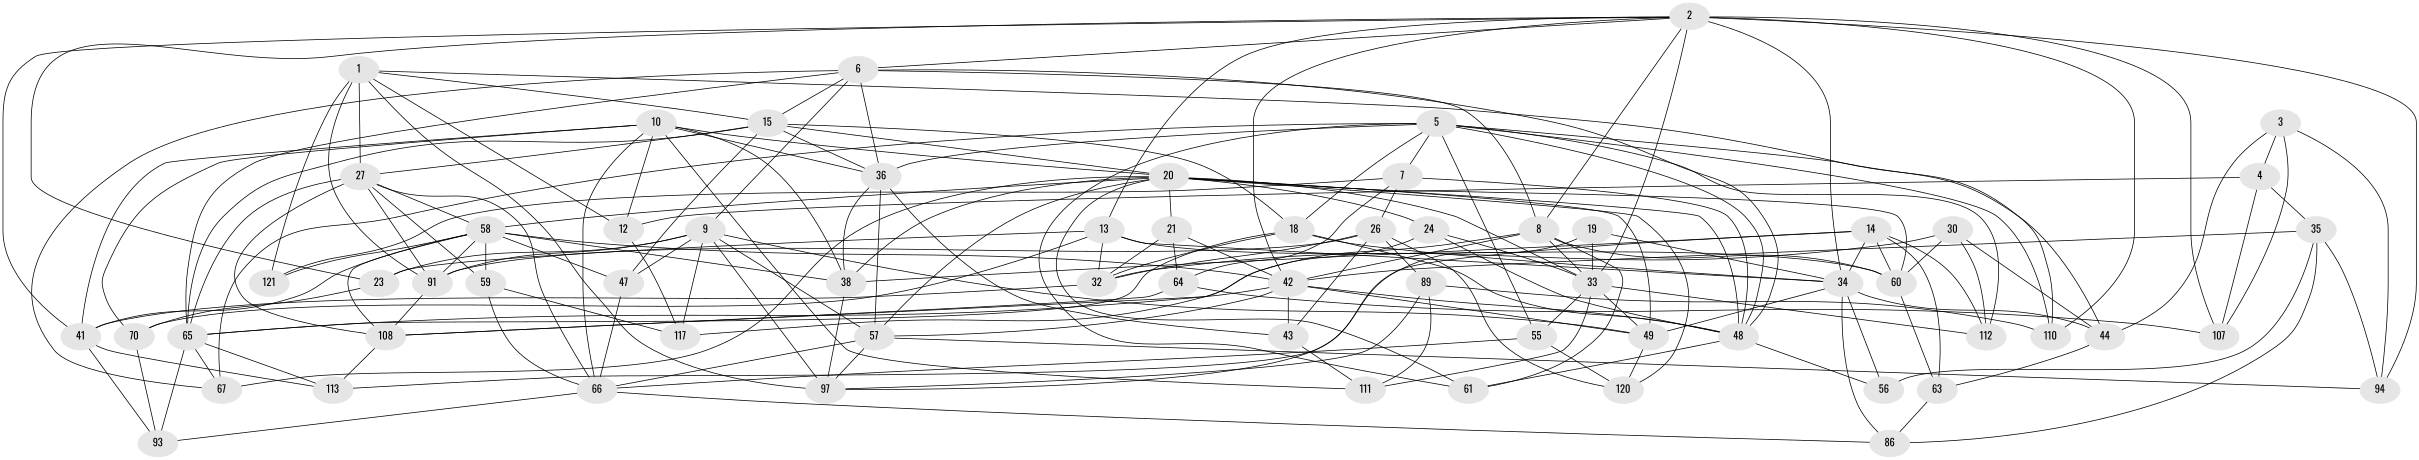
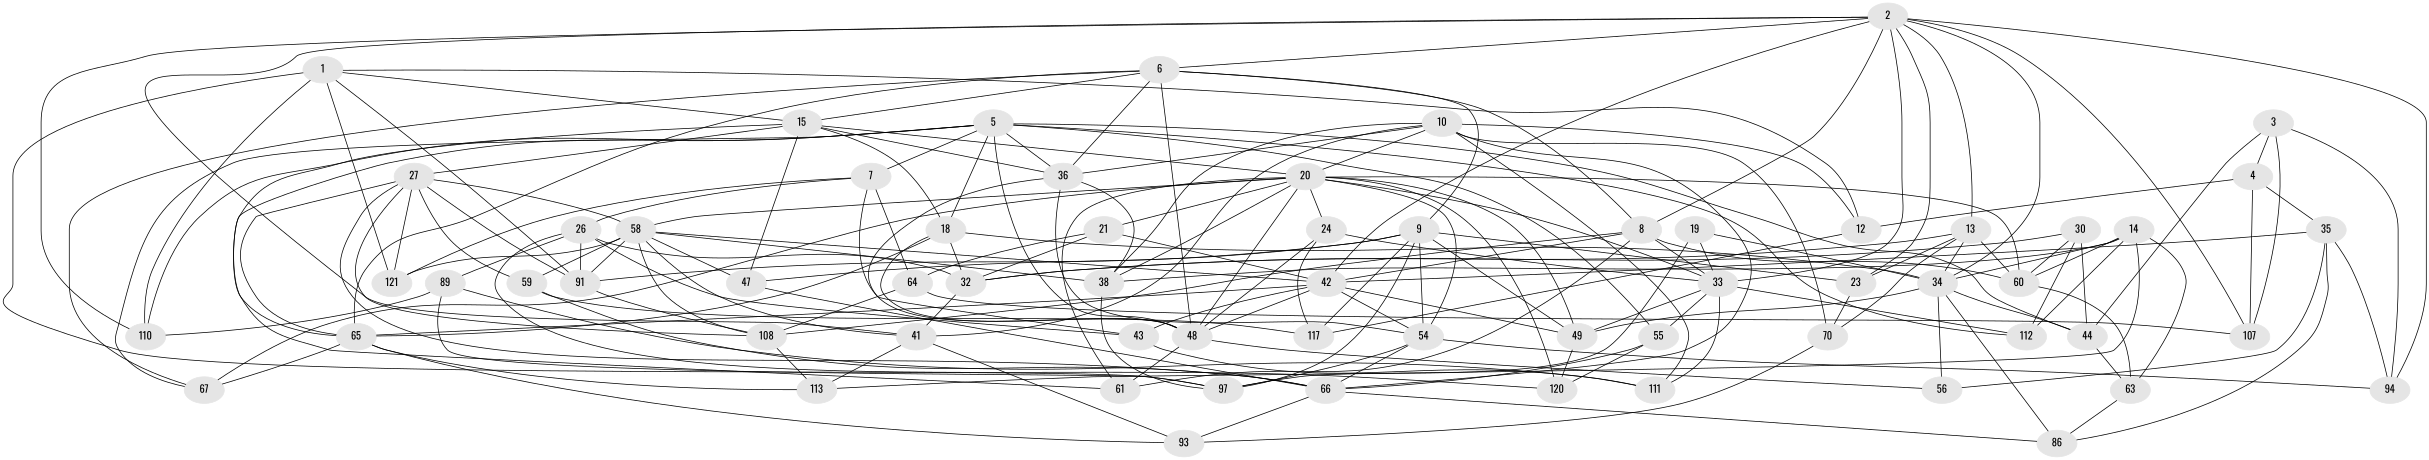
(360, 123) -> (403, 230)
(874, 337) -> (1424, 337)
